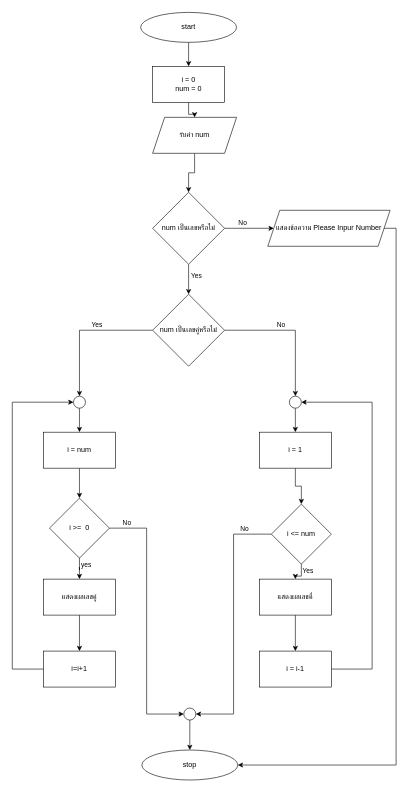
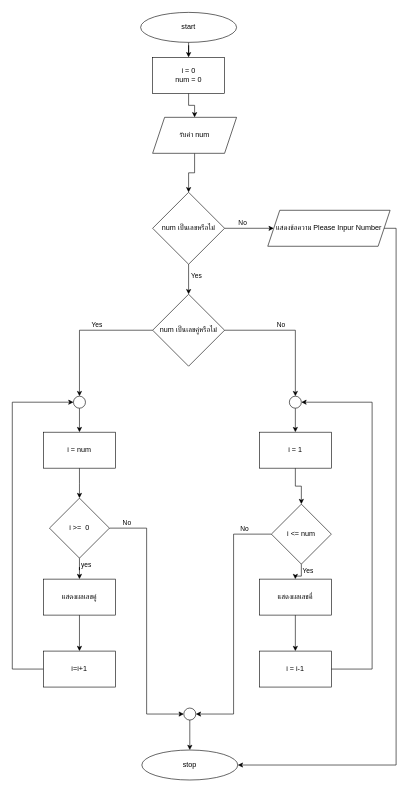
(189, 84) -> (189, 75)
